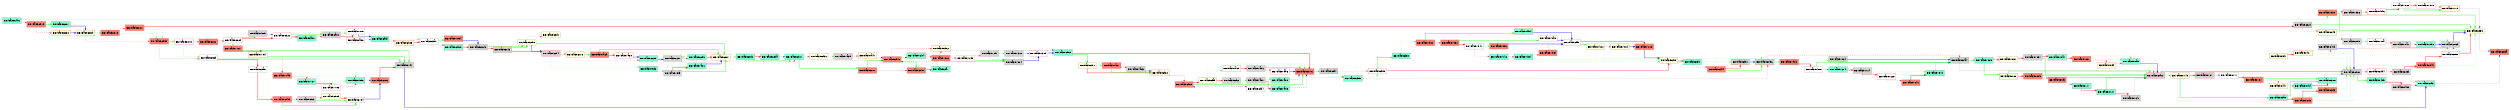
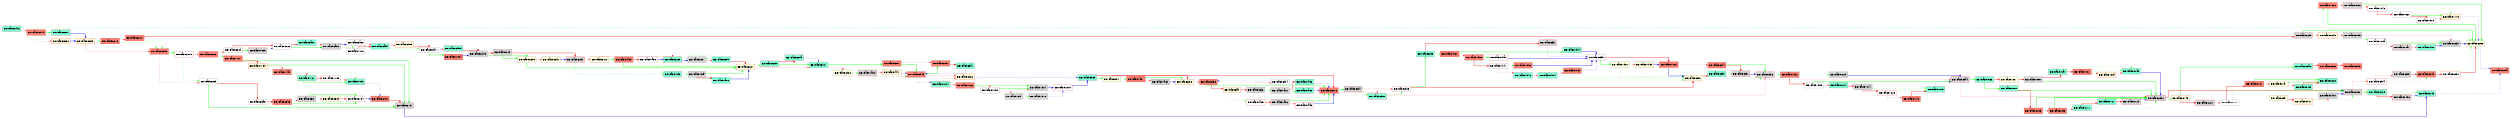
(363, 36) -> (363, 46)
(347, 37) -> (343, 44)
none -> (1548, 43)
(531, 51) -> (562, 60)
(1891, 63) -> (1894, 82)
(1698, 67) -> (1692, 65)
(2008, 76) -> (2009, 88)
(330, 81) -> (324, 82)
(2295, 81) -> (2303, 82)
(2347, 88) -> none
